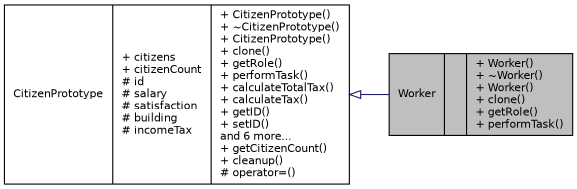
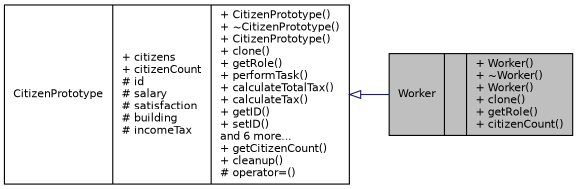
(520, 124) -> (520, 124)
